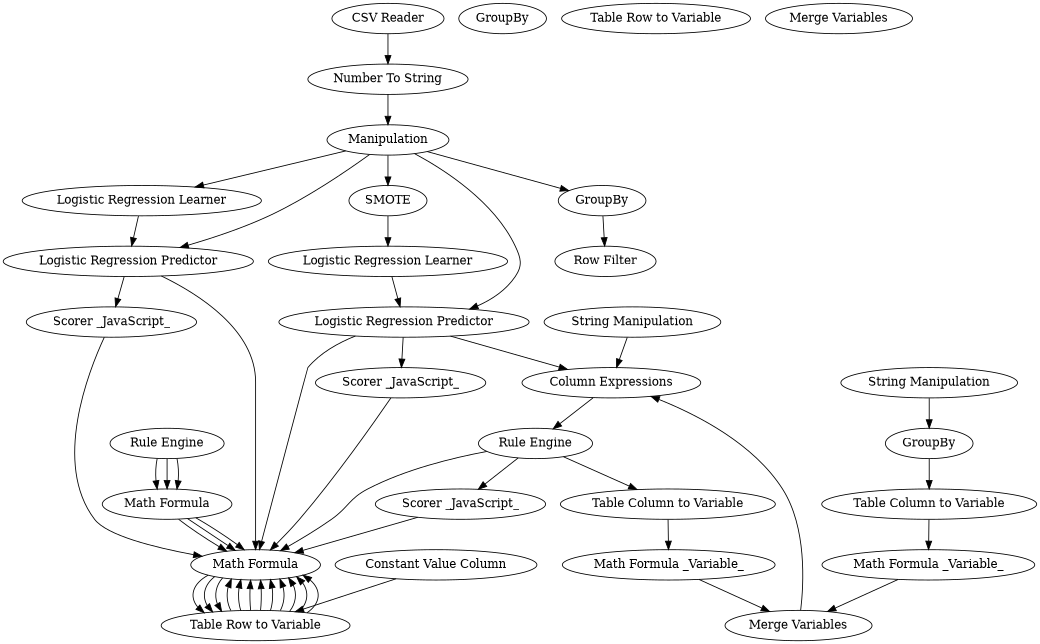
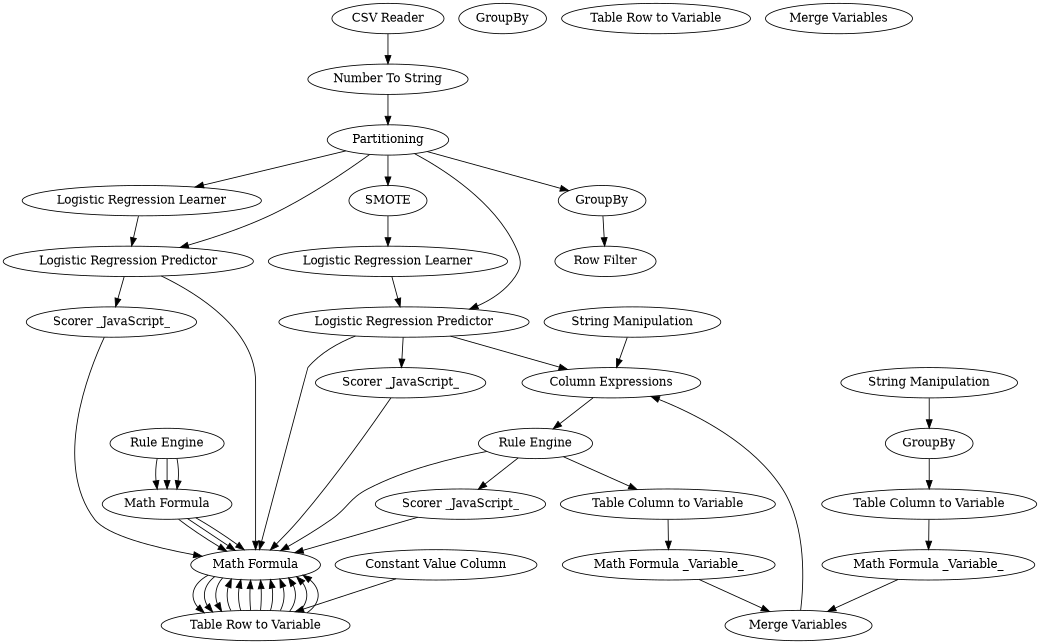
(388, 140) -> (388, 140)
